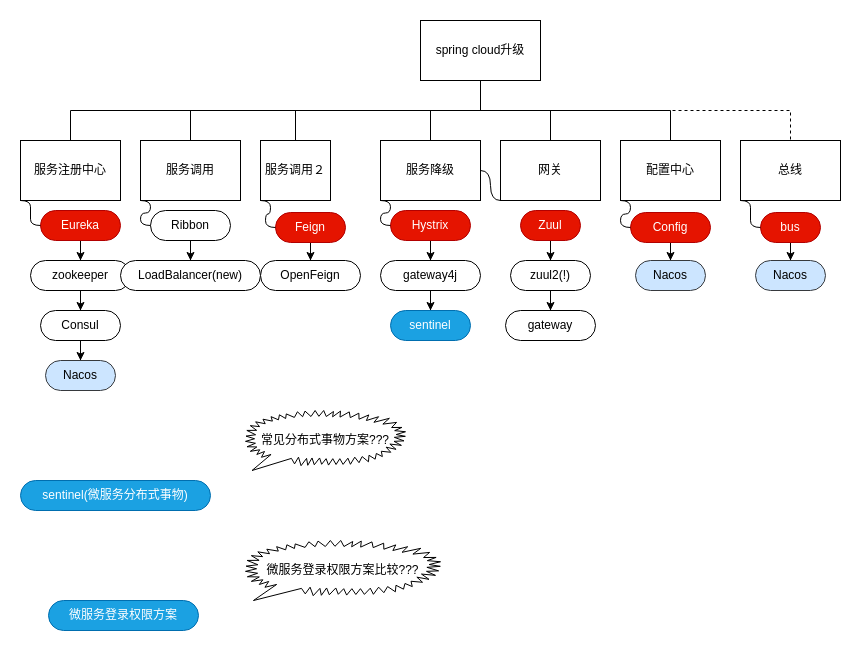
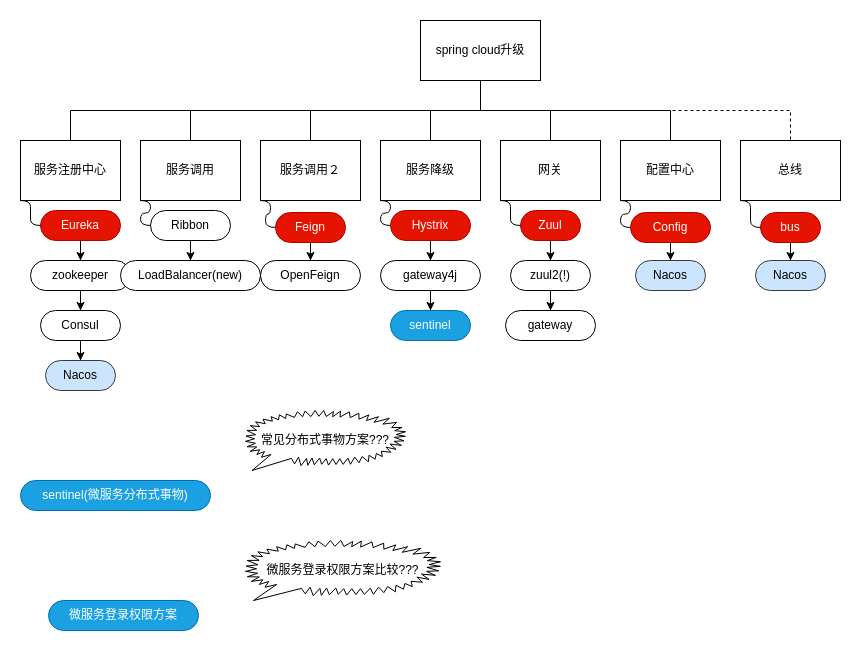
(296, 171) -> (311, 171)
(491, 186) -> (511, 213)
